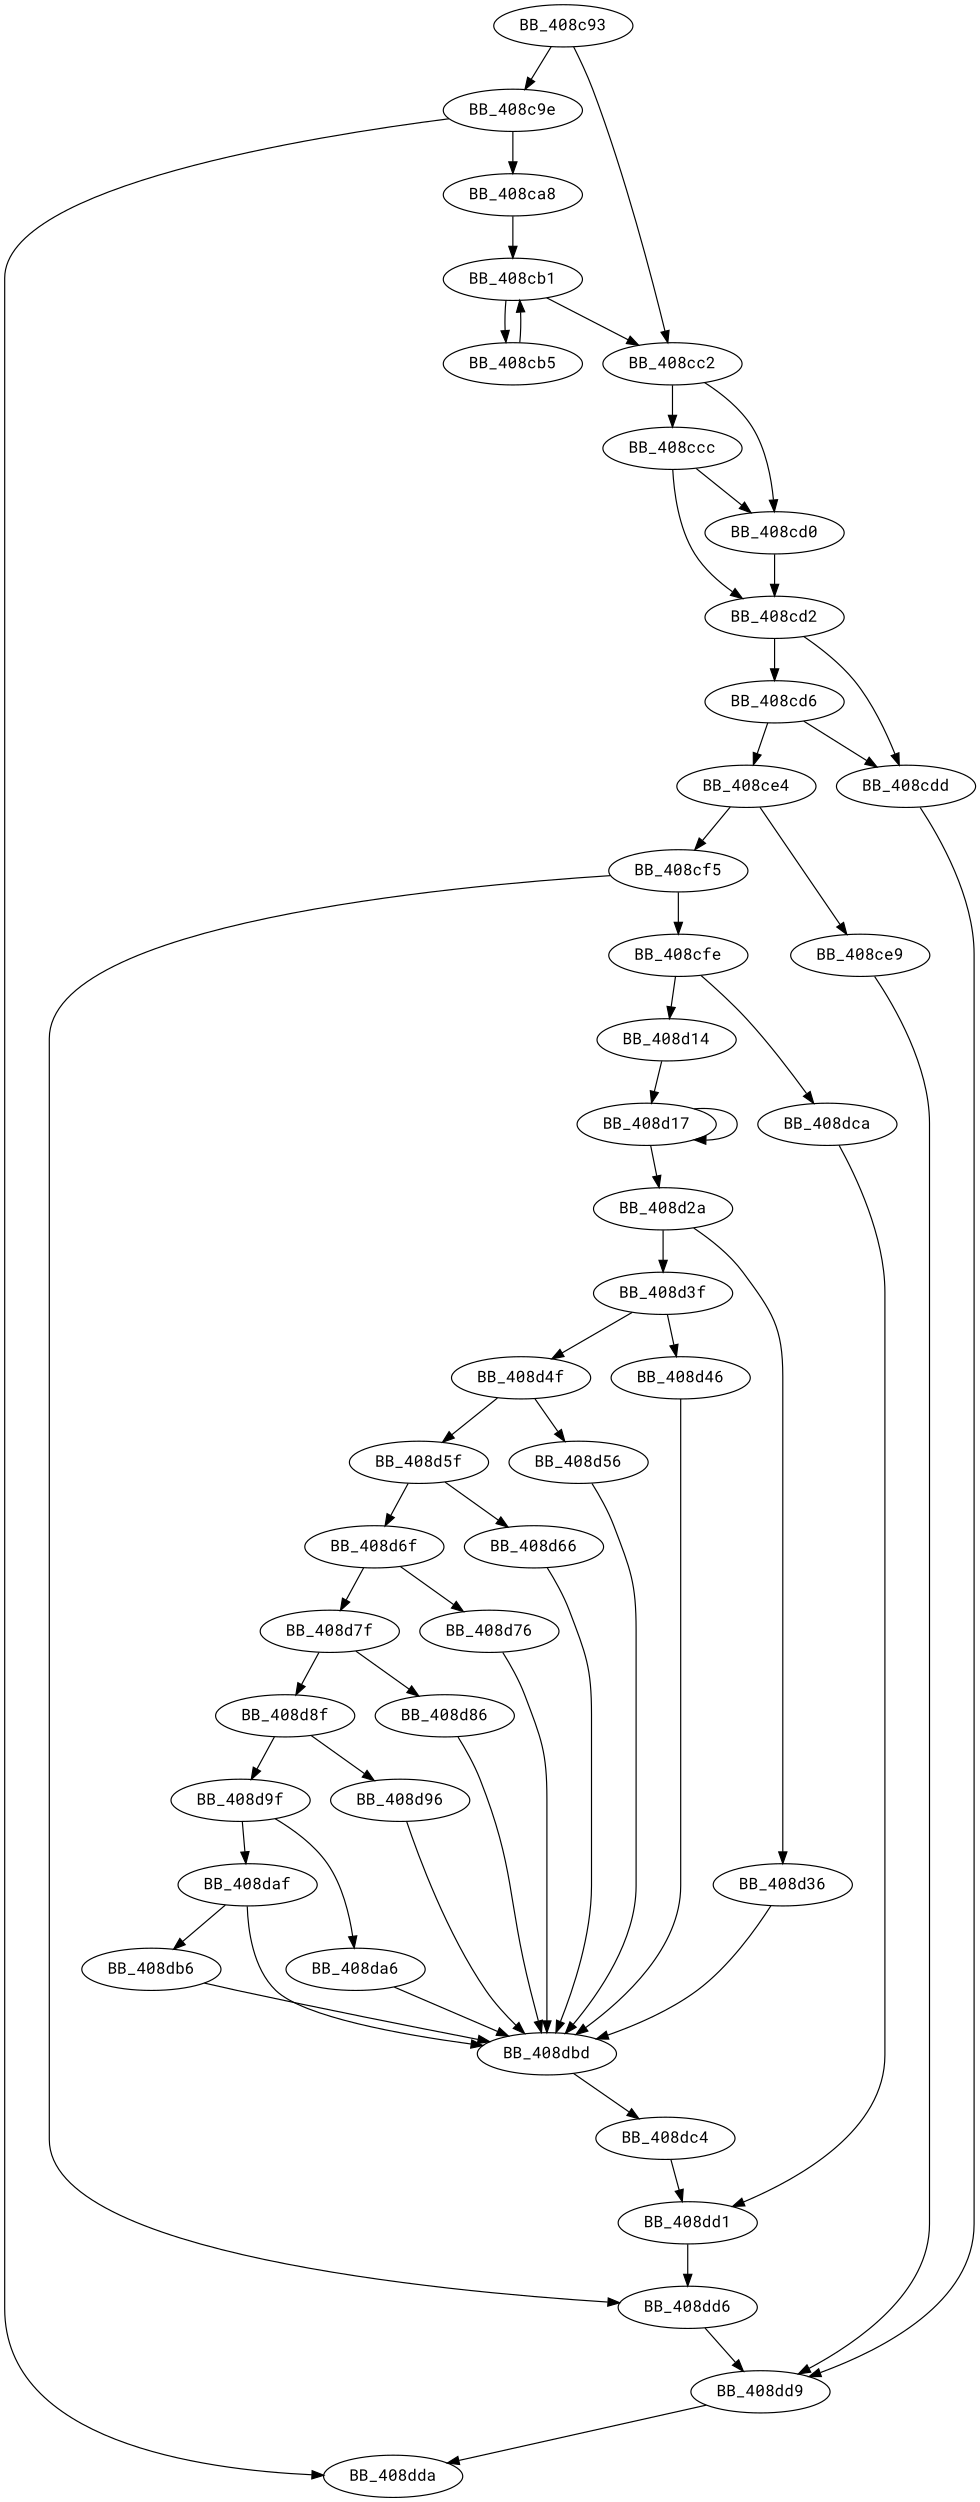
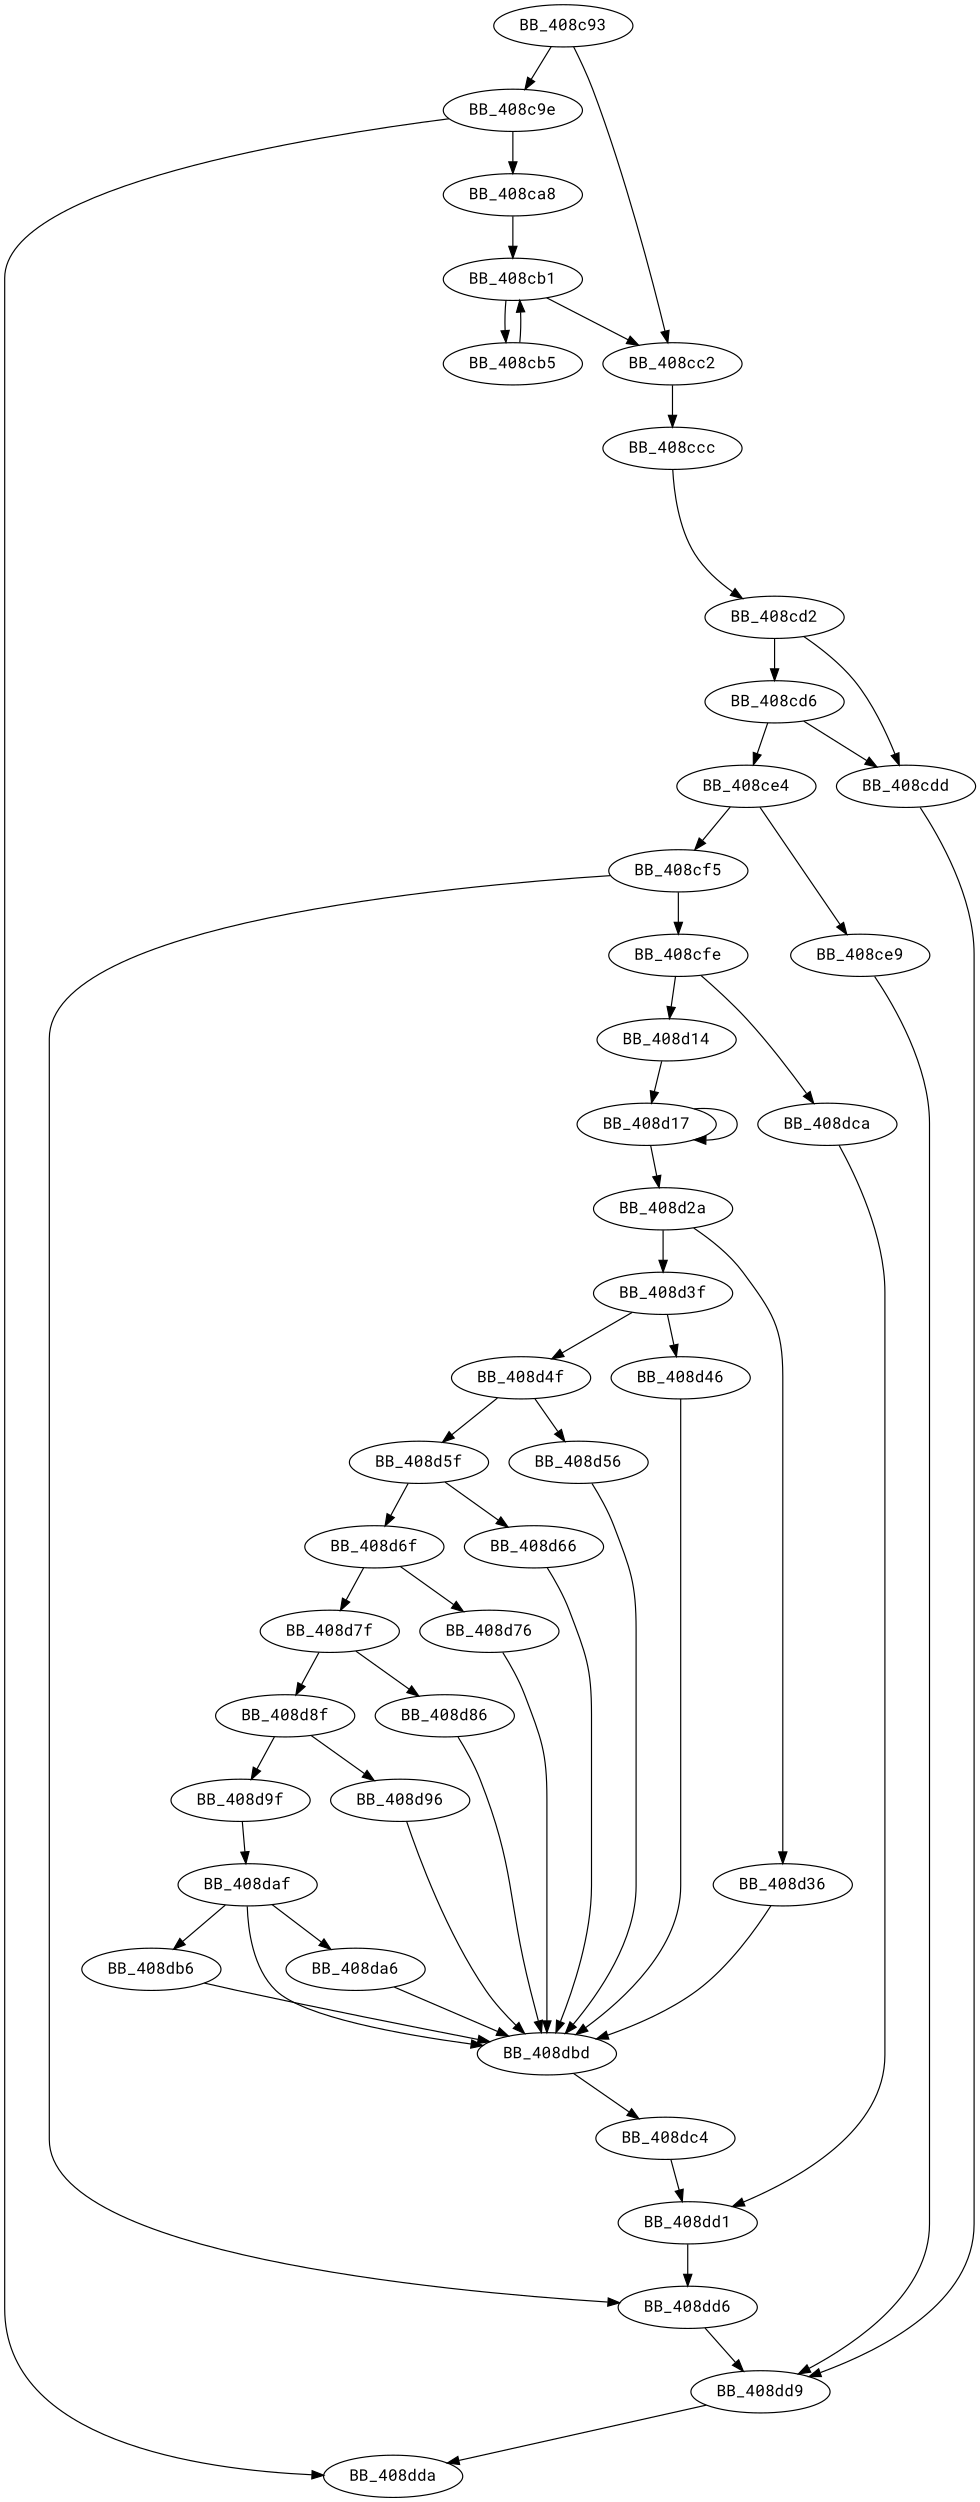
(775, 533) -> none
(330, 1867) -> (297, 1923)
